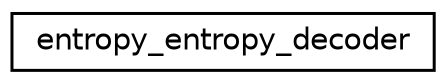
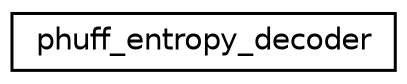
(223, 42) -> (204, 42)
